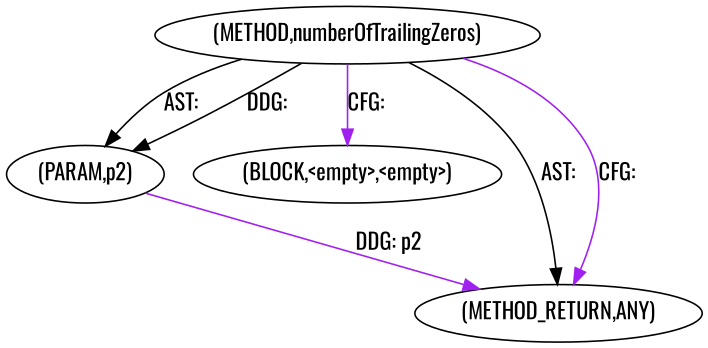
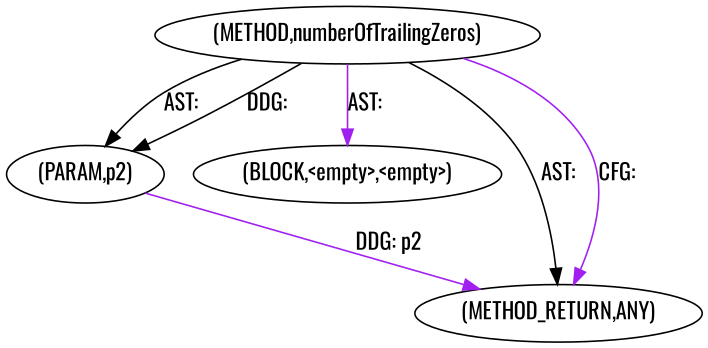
(369, 105) -> (368, 105)
